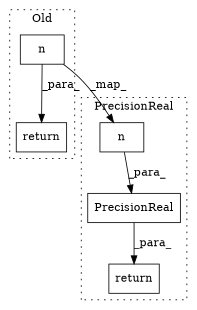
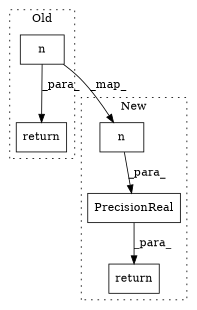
(134, 107) -> (134, 107)
